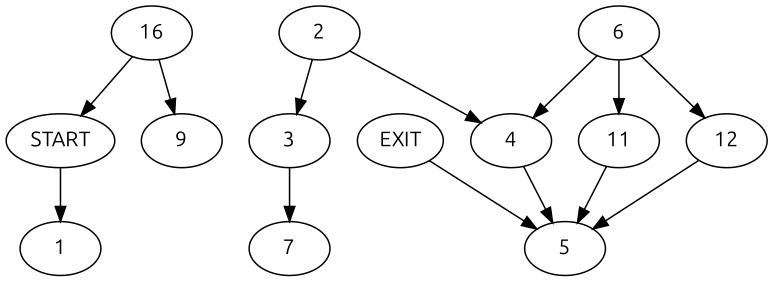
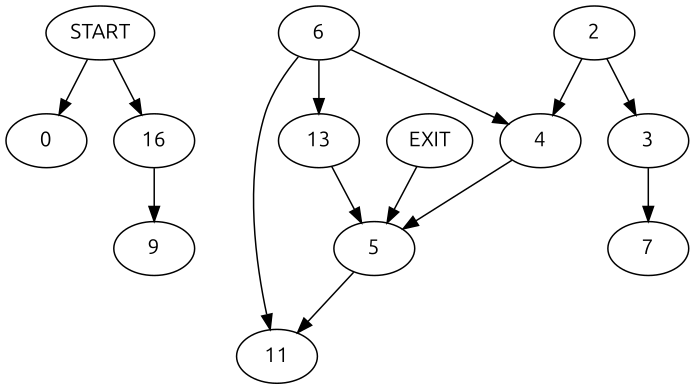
(112, 80) -> (124, 80)
(727, 141) -> (319, 141)
(595, 188) -> (331, 297)
(60, 249) -> (46, 141)
